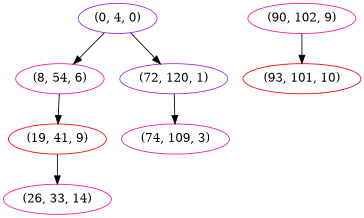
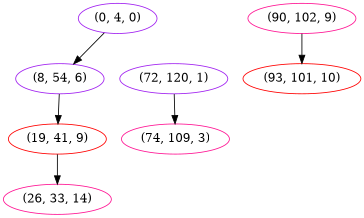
(143, 45) -> none
(60, 79) -> (60, 79)
